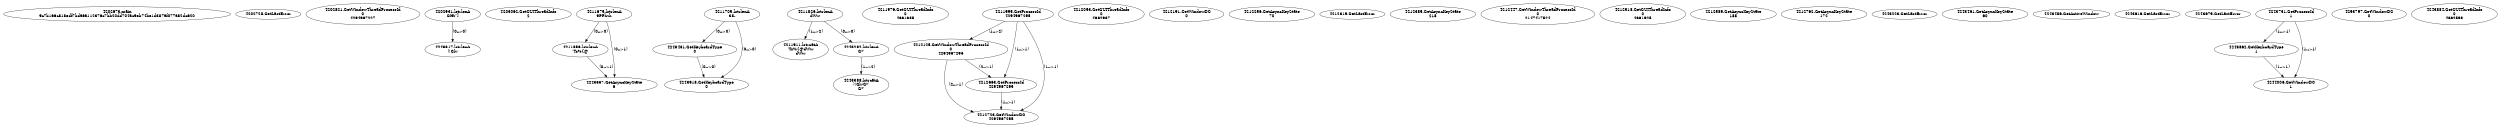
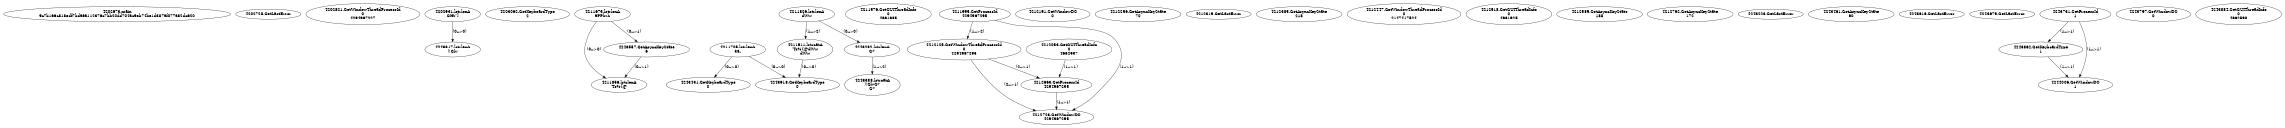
(528, 14) -> (528, 14)
(2071, 14) -> none
(2369, 14) -> (2153, 14)
(1013, 49) -> (1063, 67)
(596, 66) -> (634, 66)
(700, 66) -> (801, 67)
